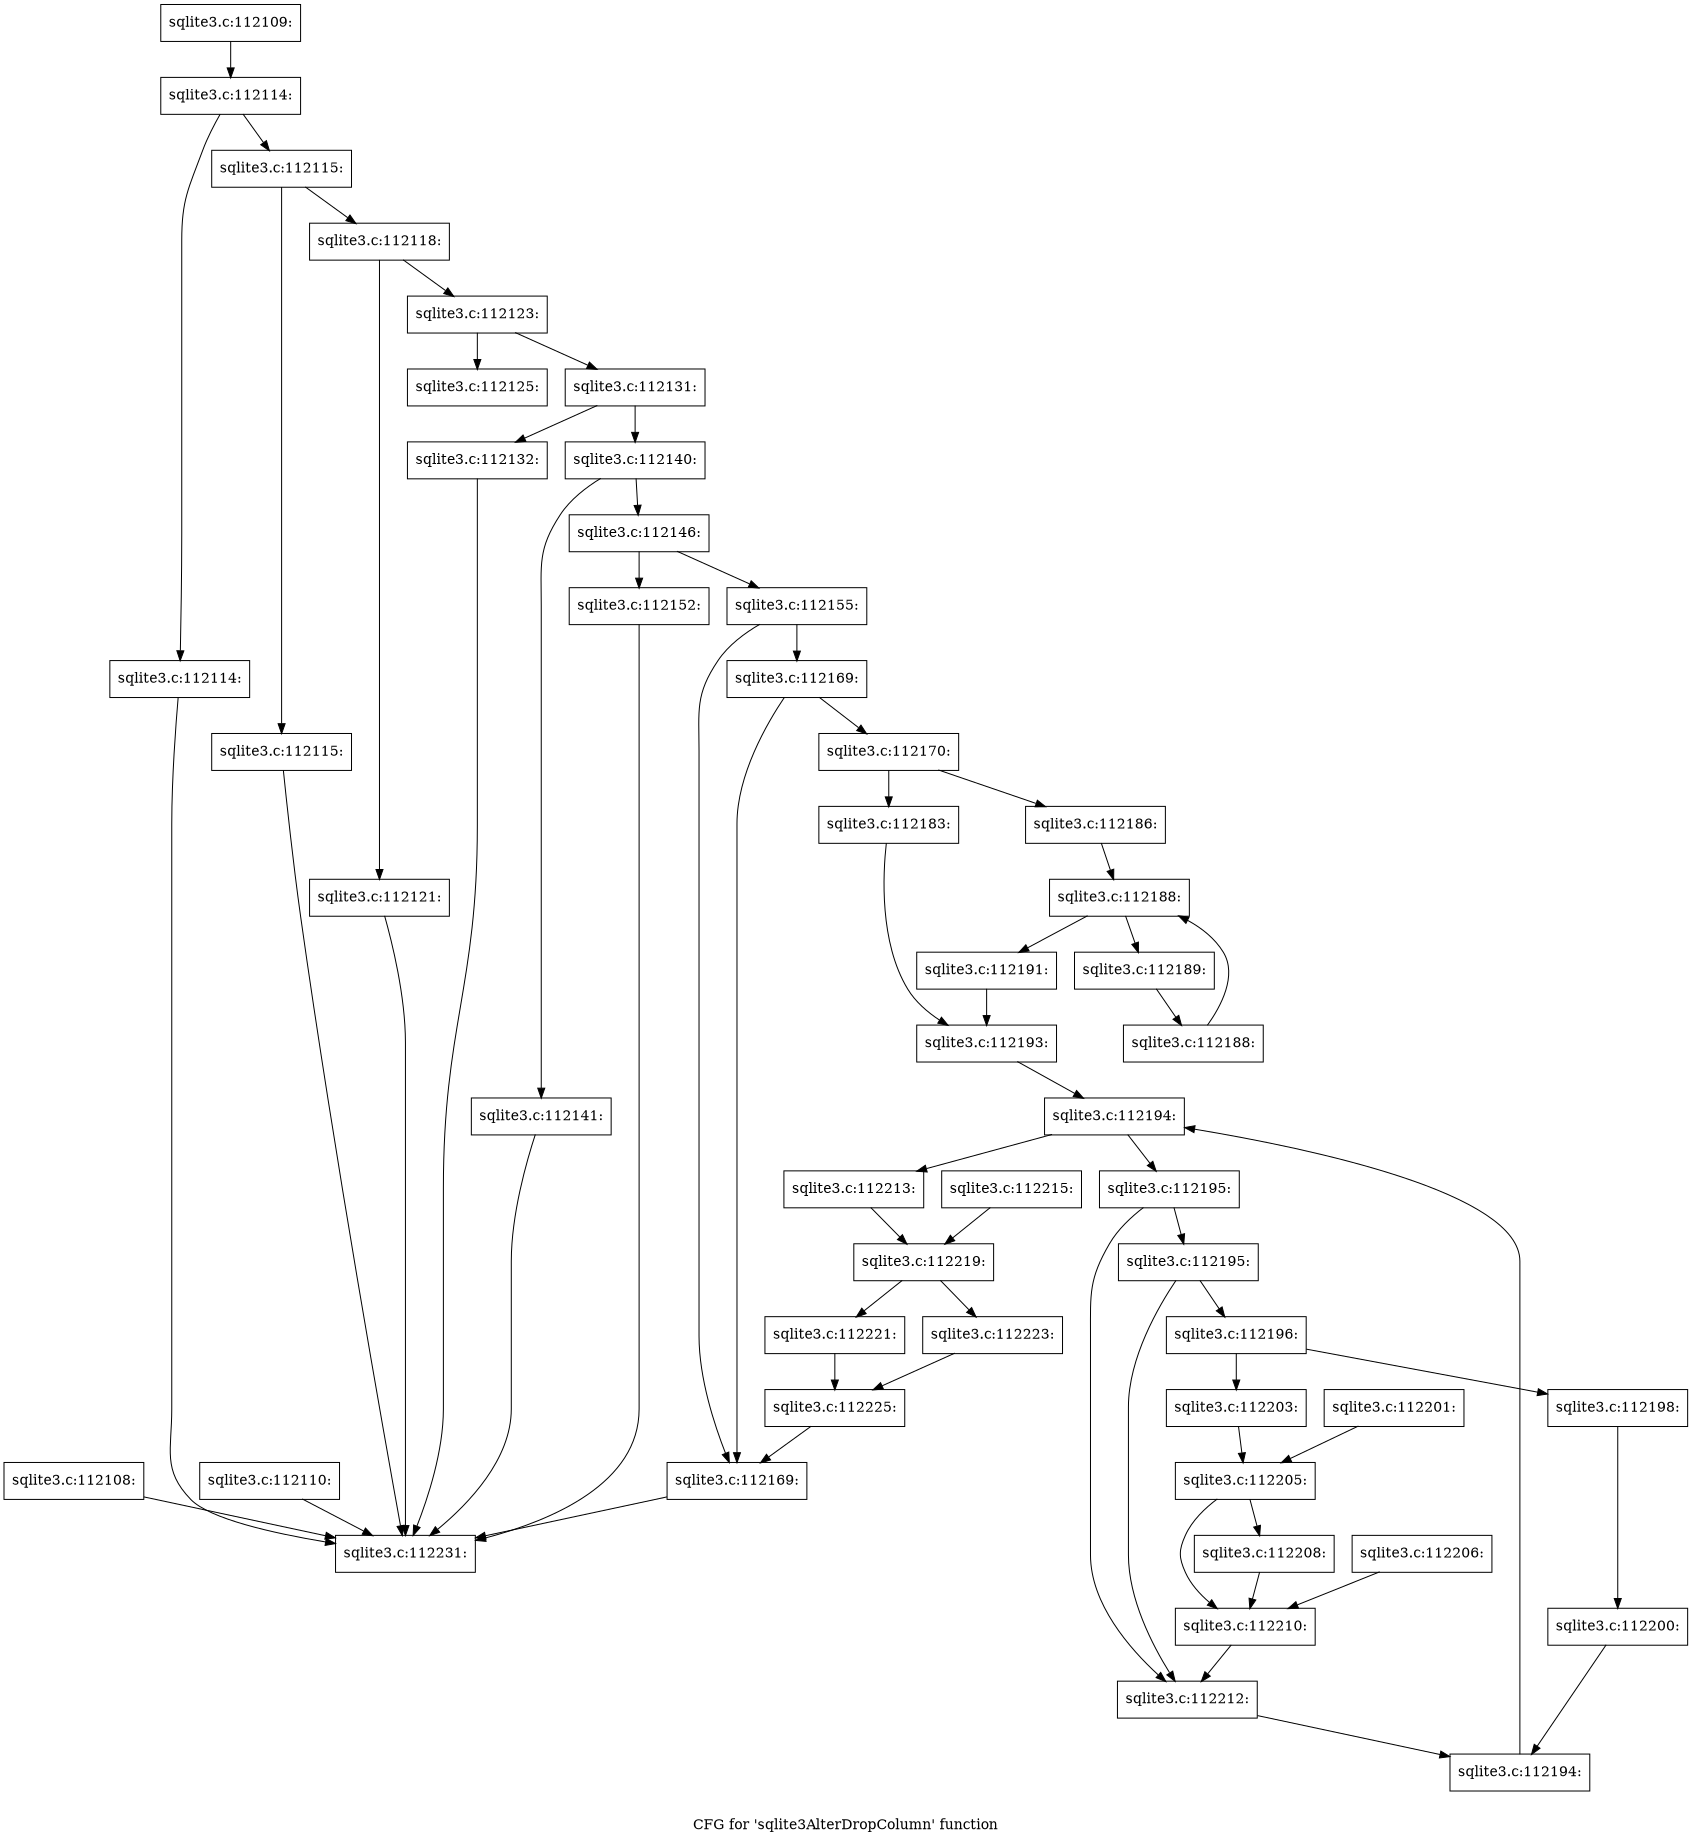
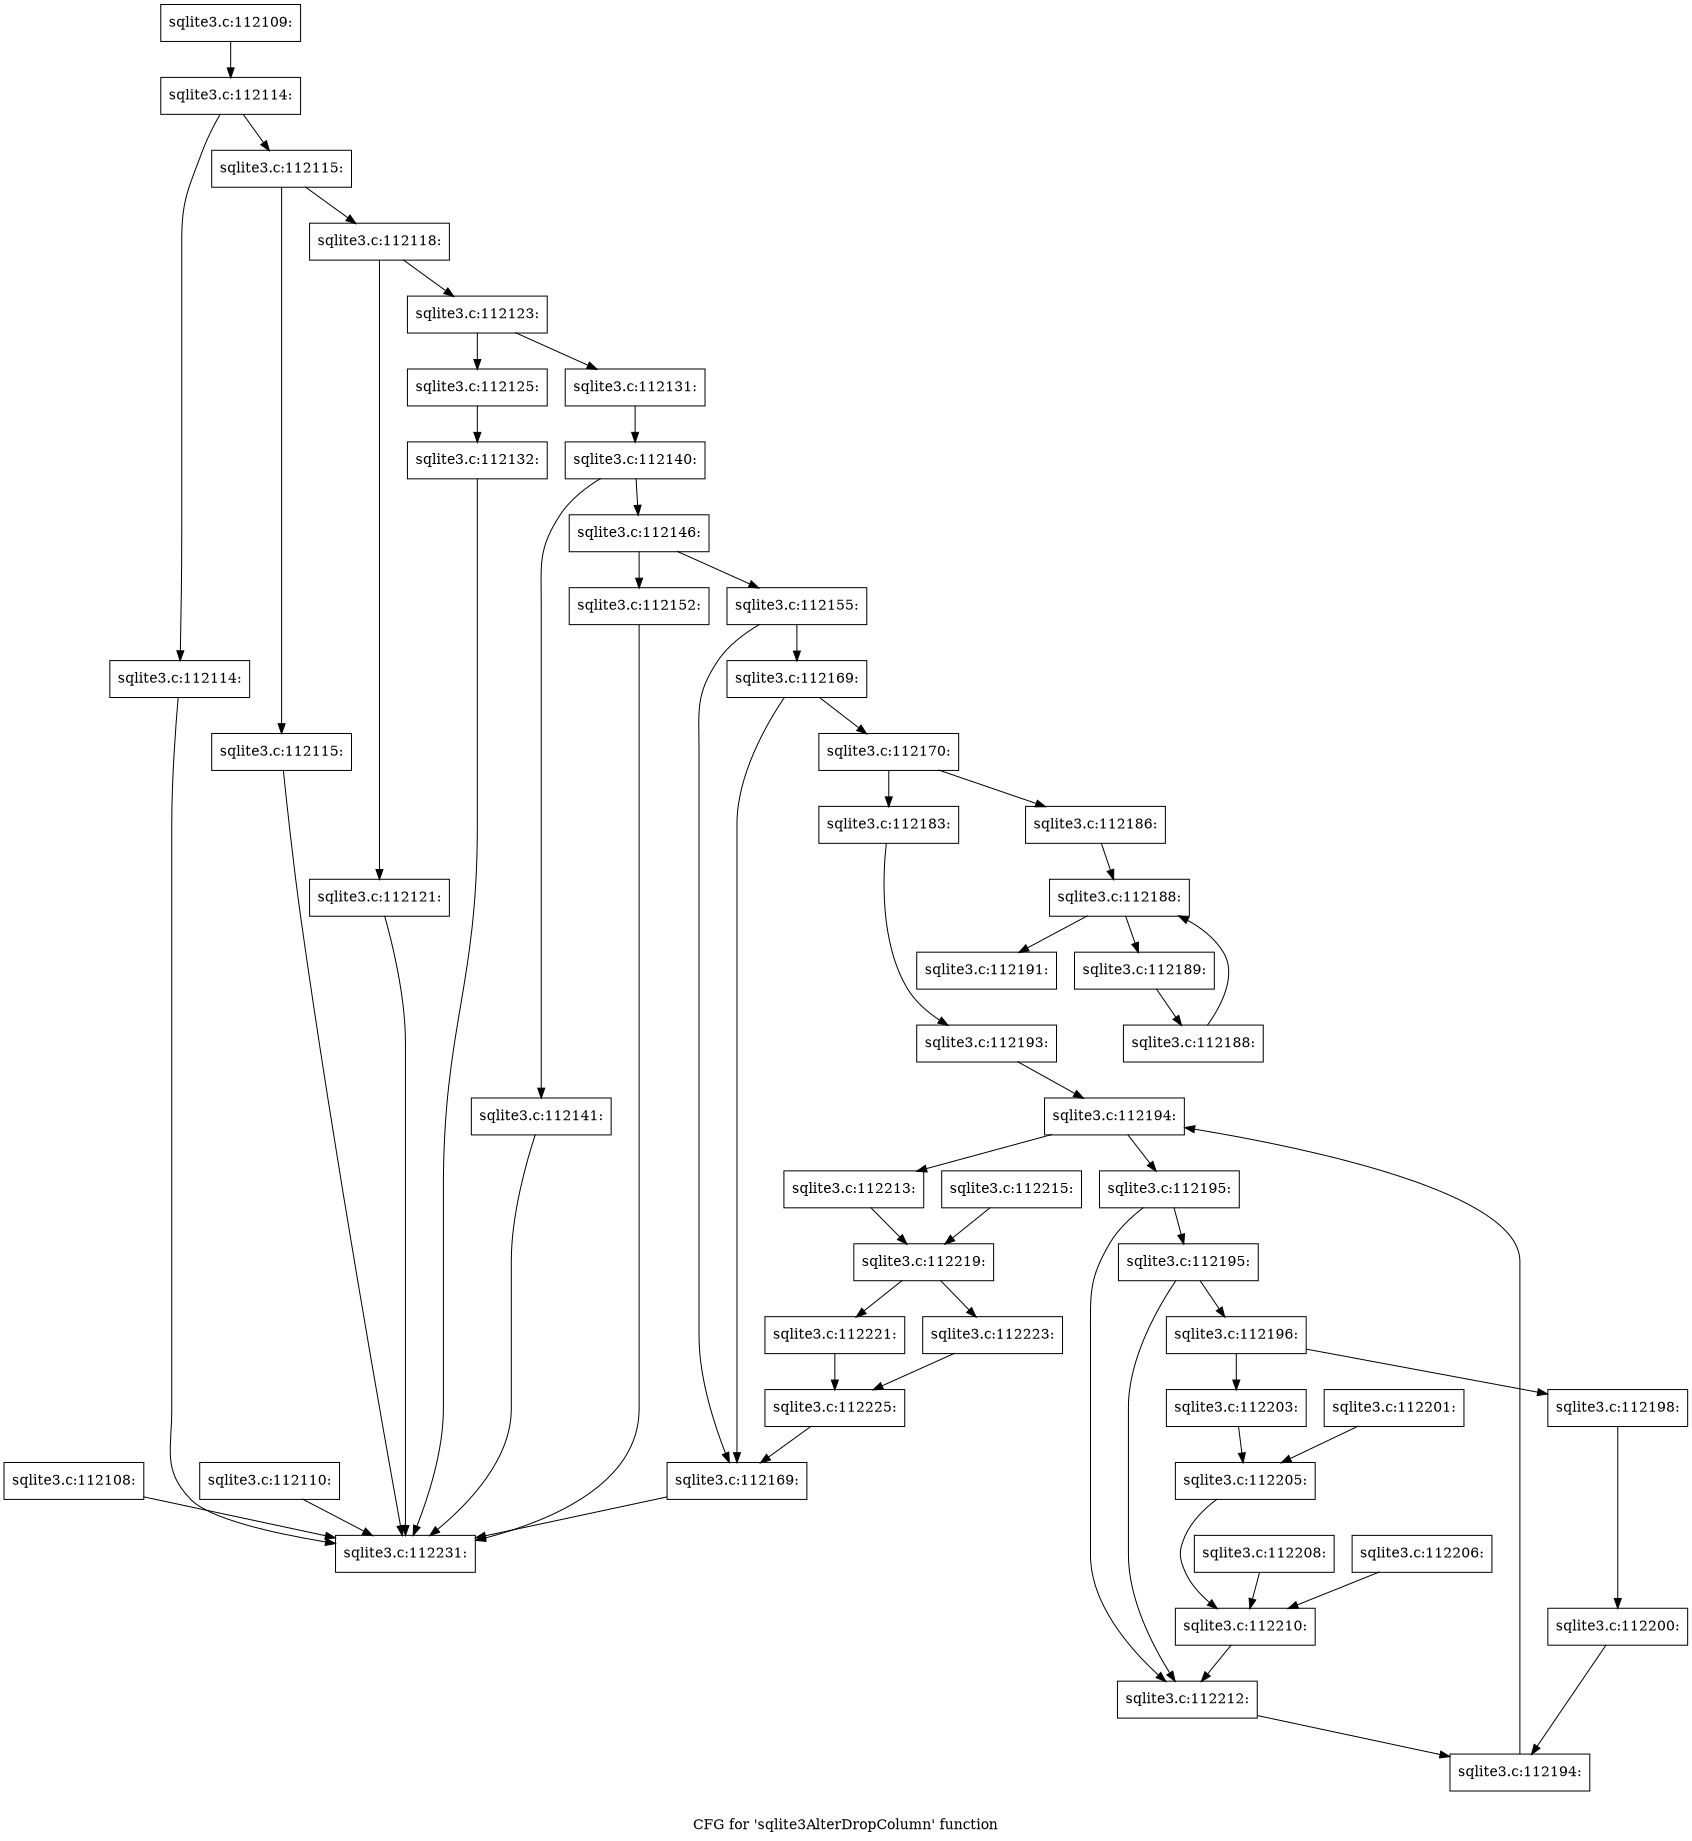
(561, 422) -> (477, 419)
(987, 1002) -> none
(1253, 1513) -> none
